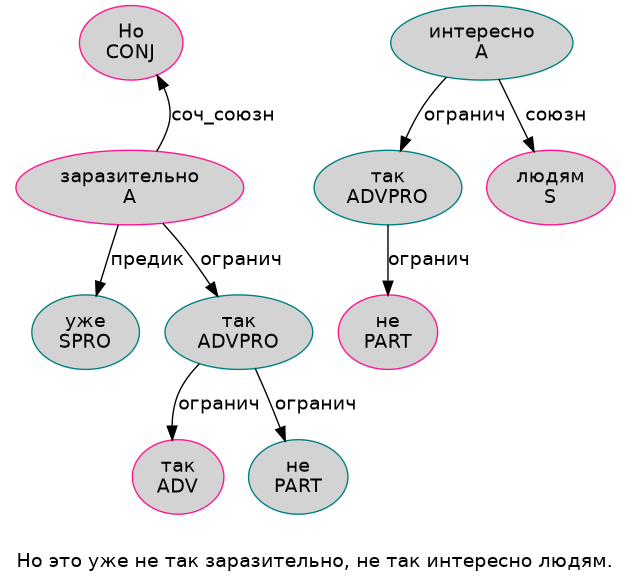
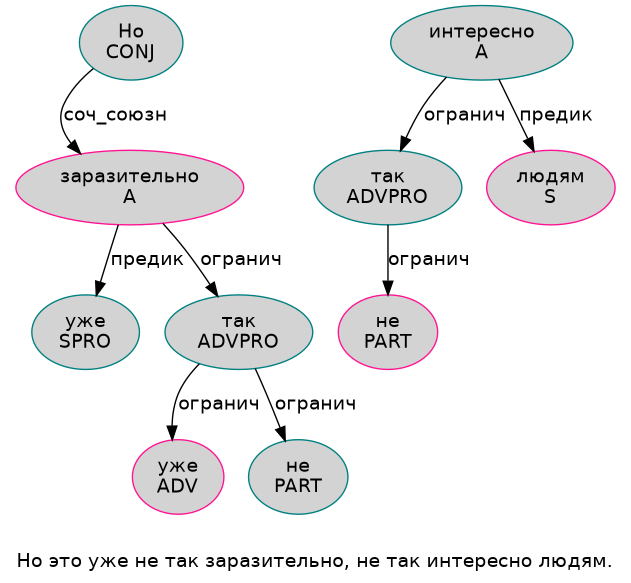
(131, 43) -> (131, 43)
(556, 115) -> (556, 115)
(170, 121) -> (65, 102)
(178, 477) -> (178, 477)
